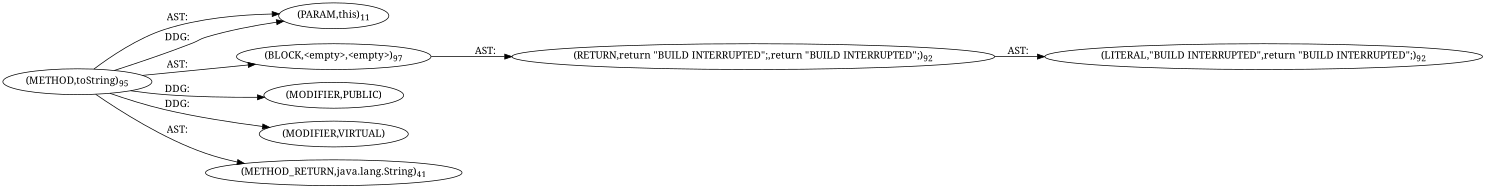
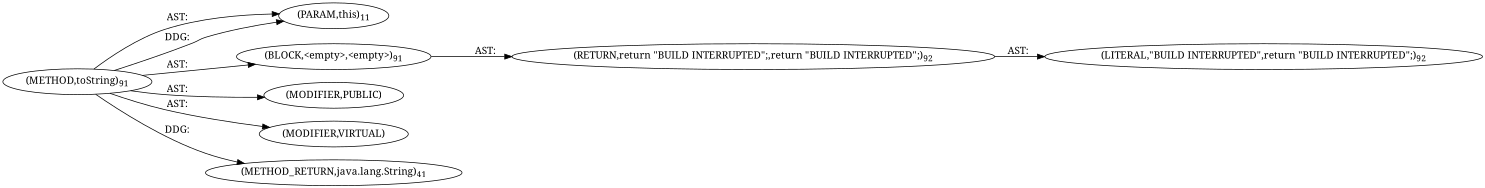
(398, 56) -> (398, 56)
(124, 81) -> (124, 81)
(179, 89) -> (179, 89)
(179, 104) -> (179, 104)
(179, 130) -> (179, 130)
